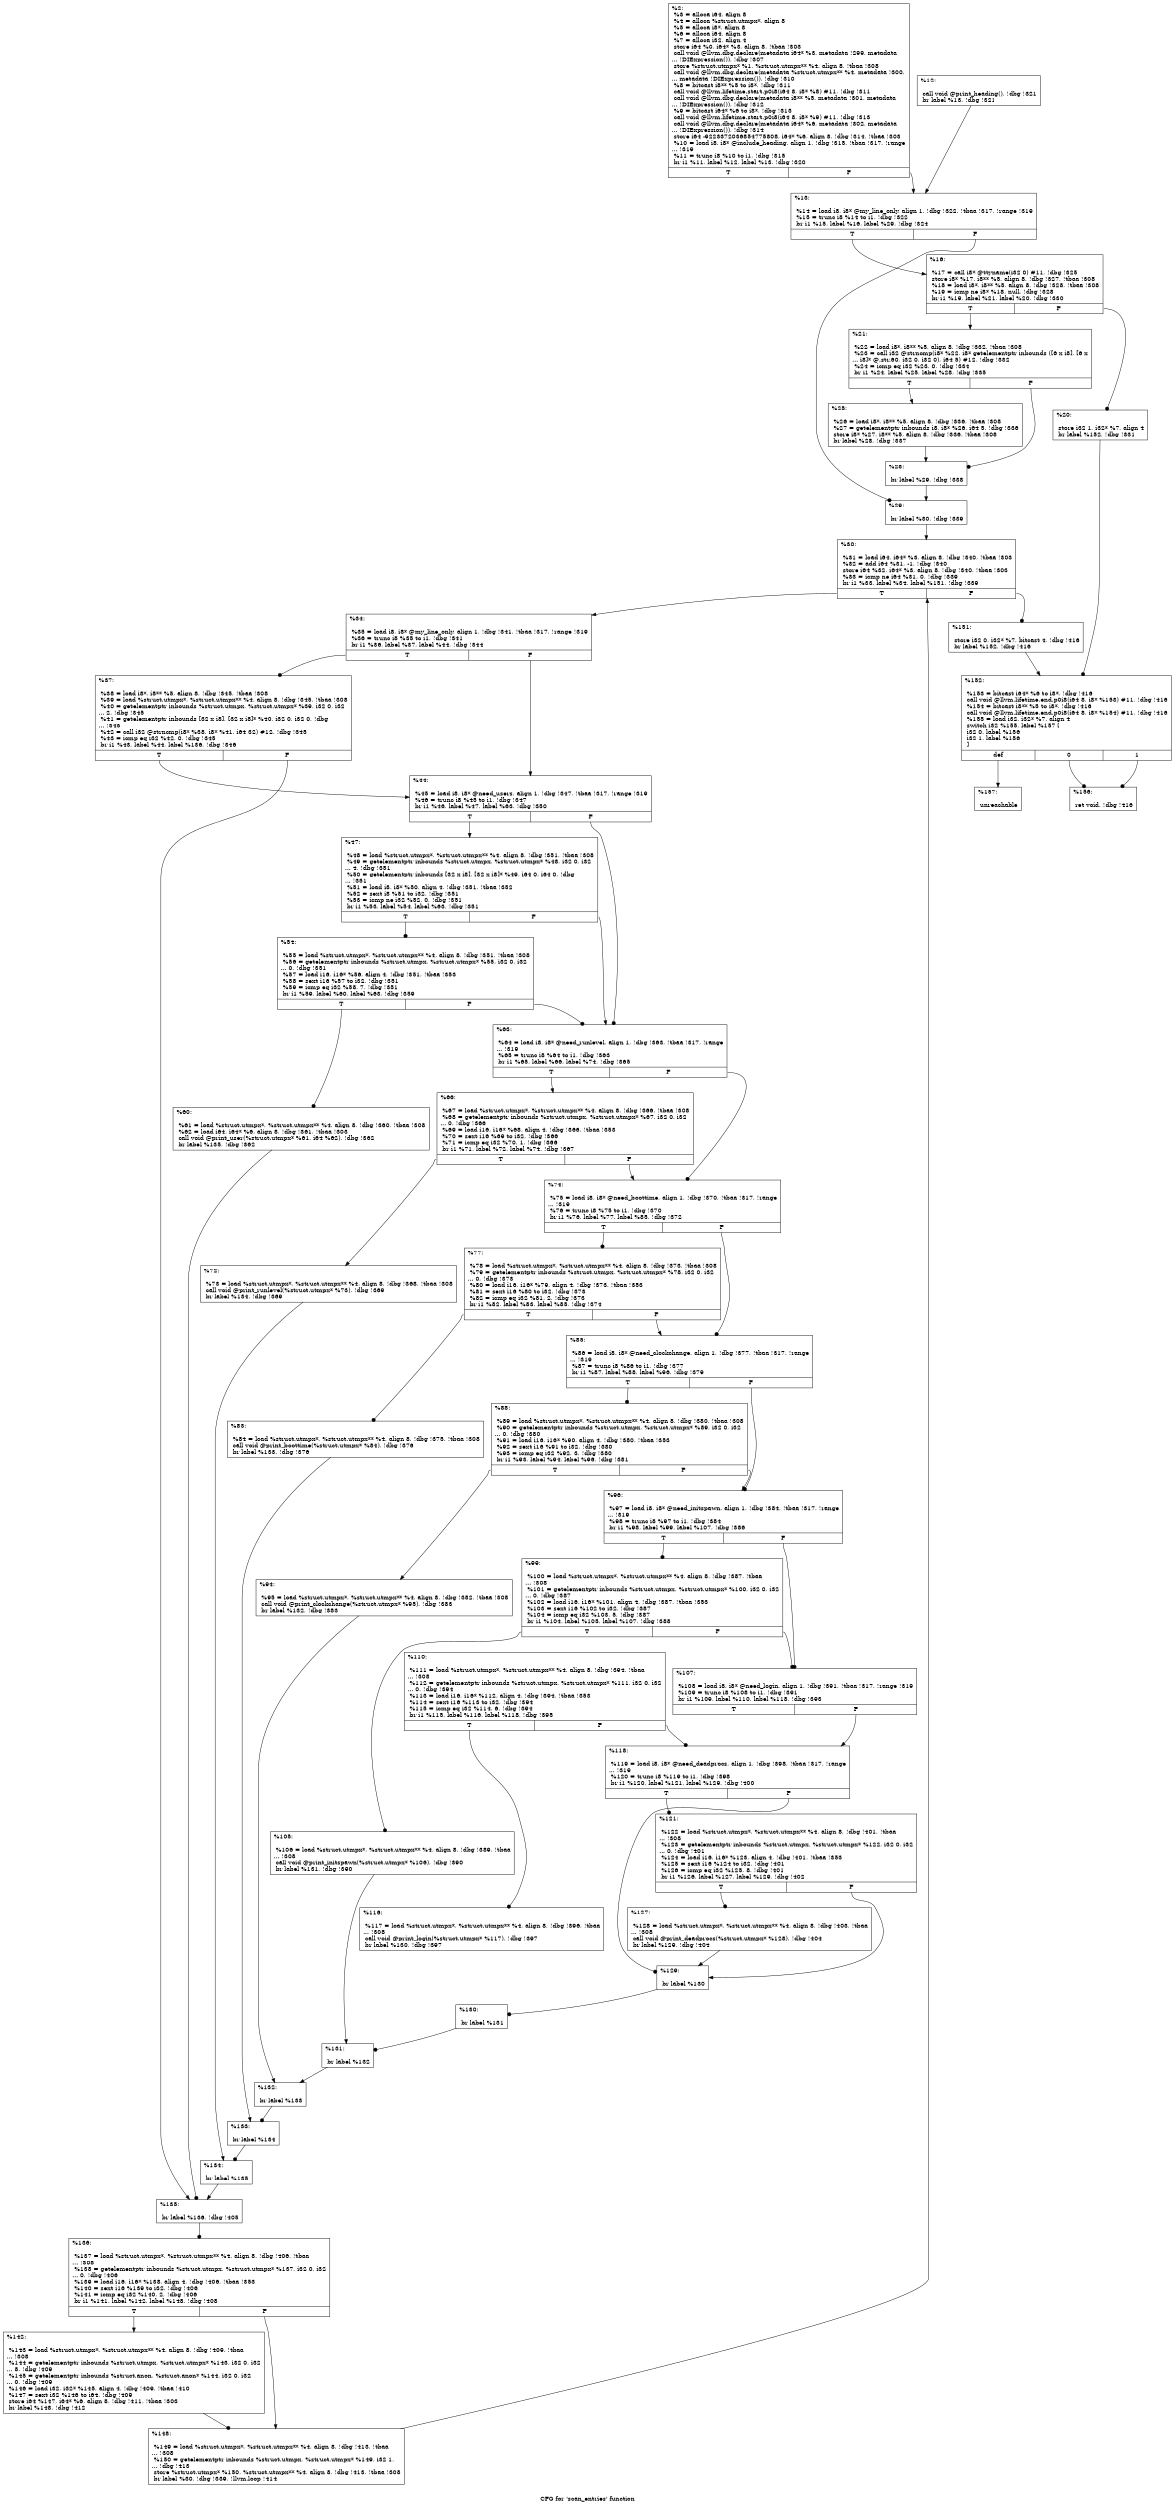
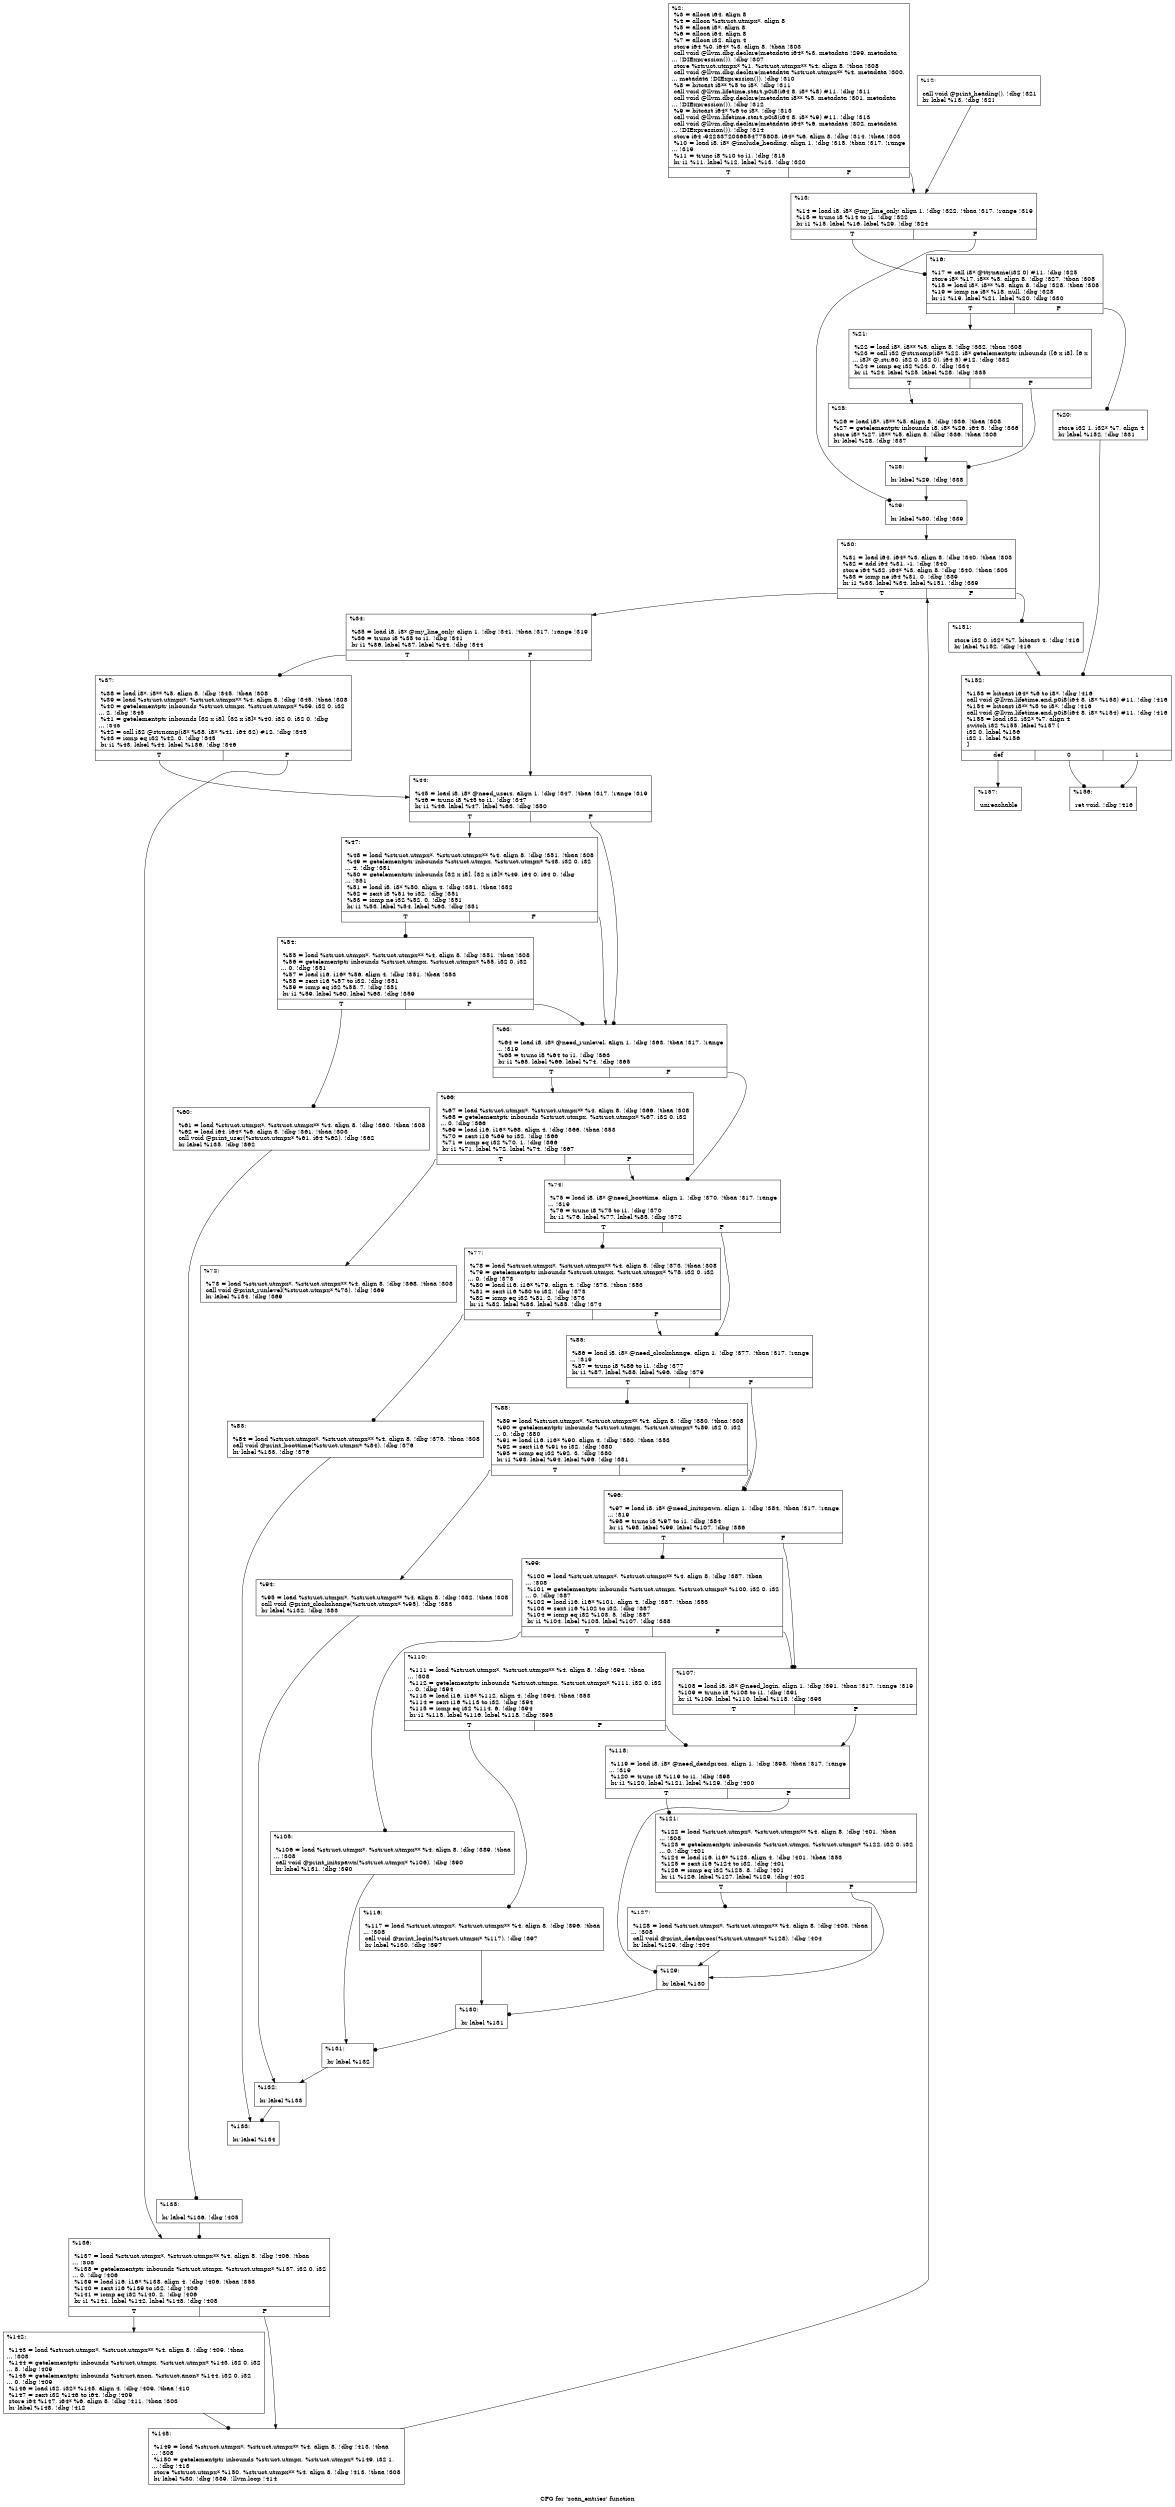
(883, 264) -> (883, 264)
(161, 1447) -> (145, 1451)
none -> (482, 1975)
(226, 2172) -> none
